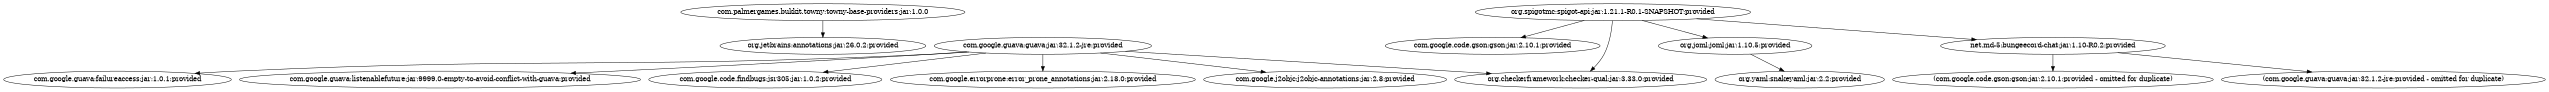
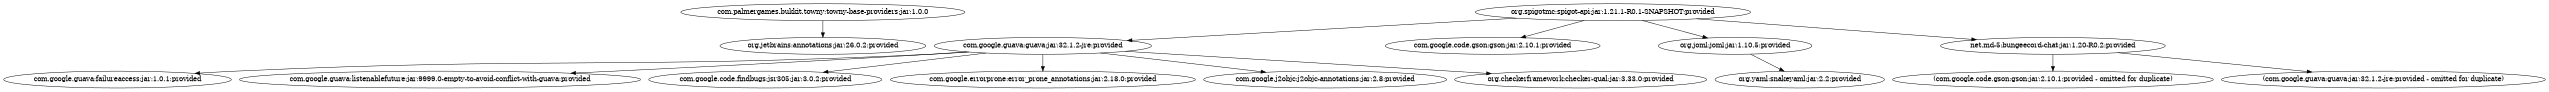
(1608, 46) -> (1324, 29)
(2053, 46) -> (2053, 46)
(765, 80) -> (765, 80)
